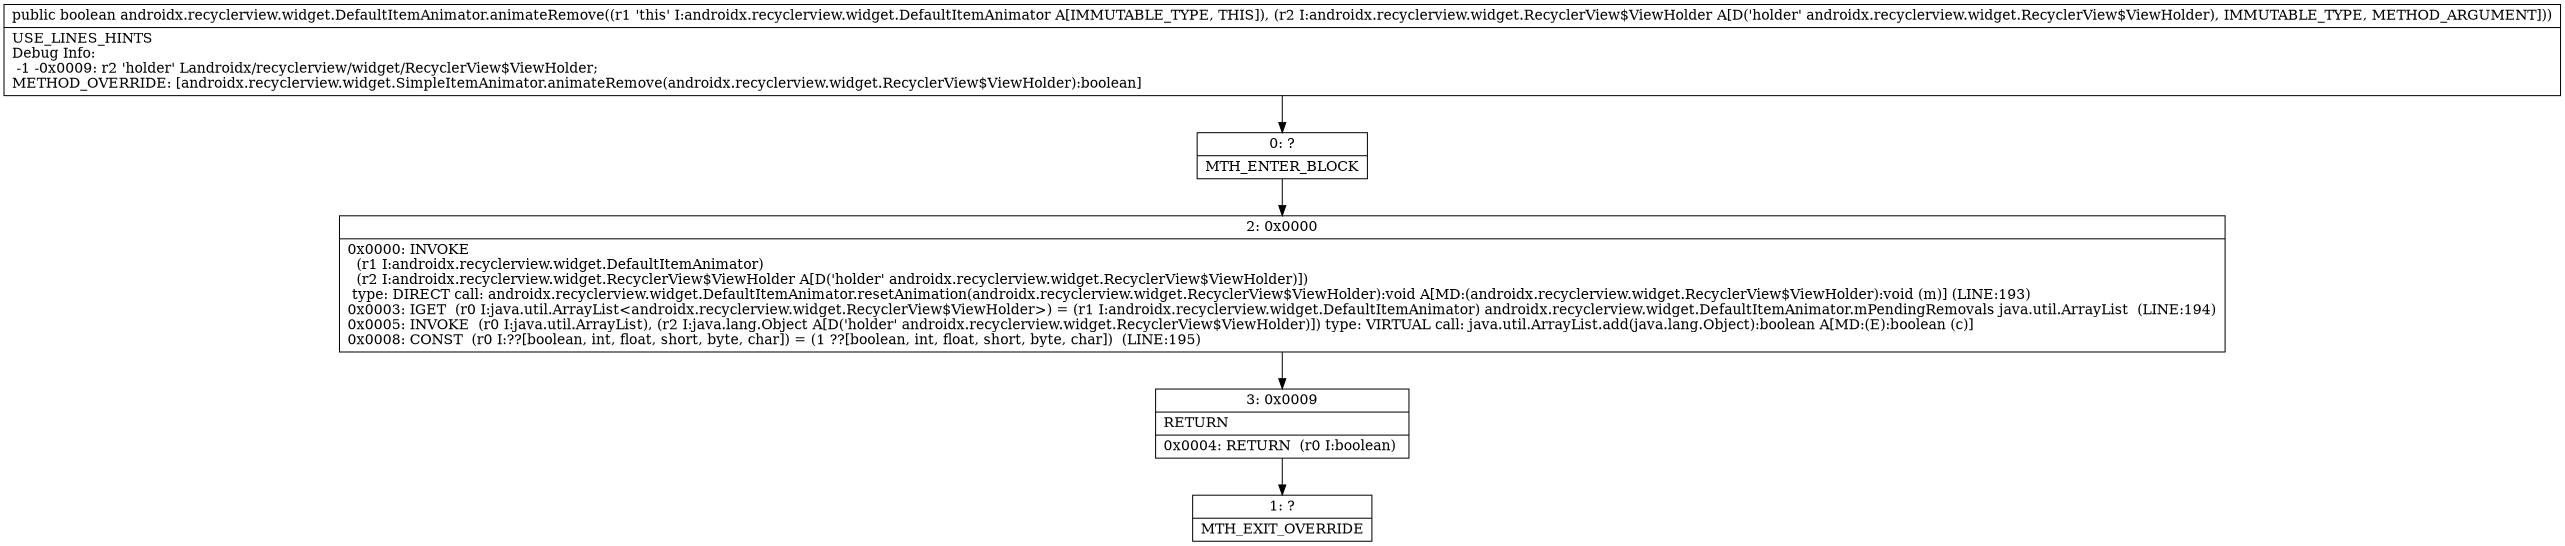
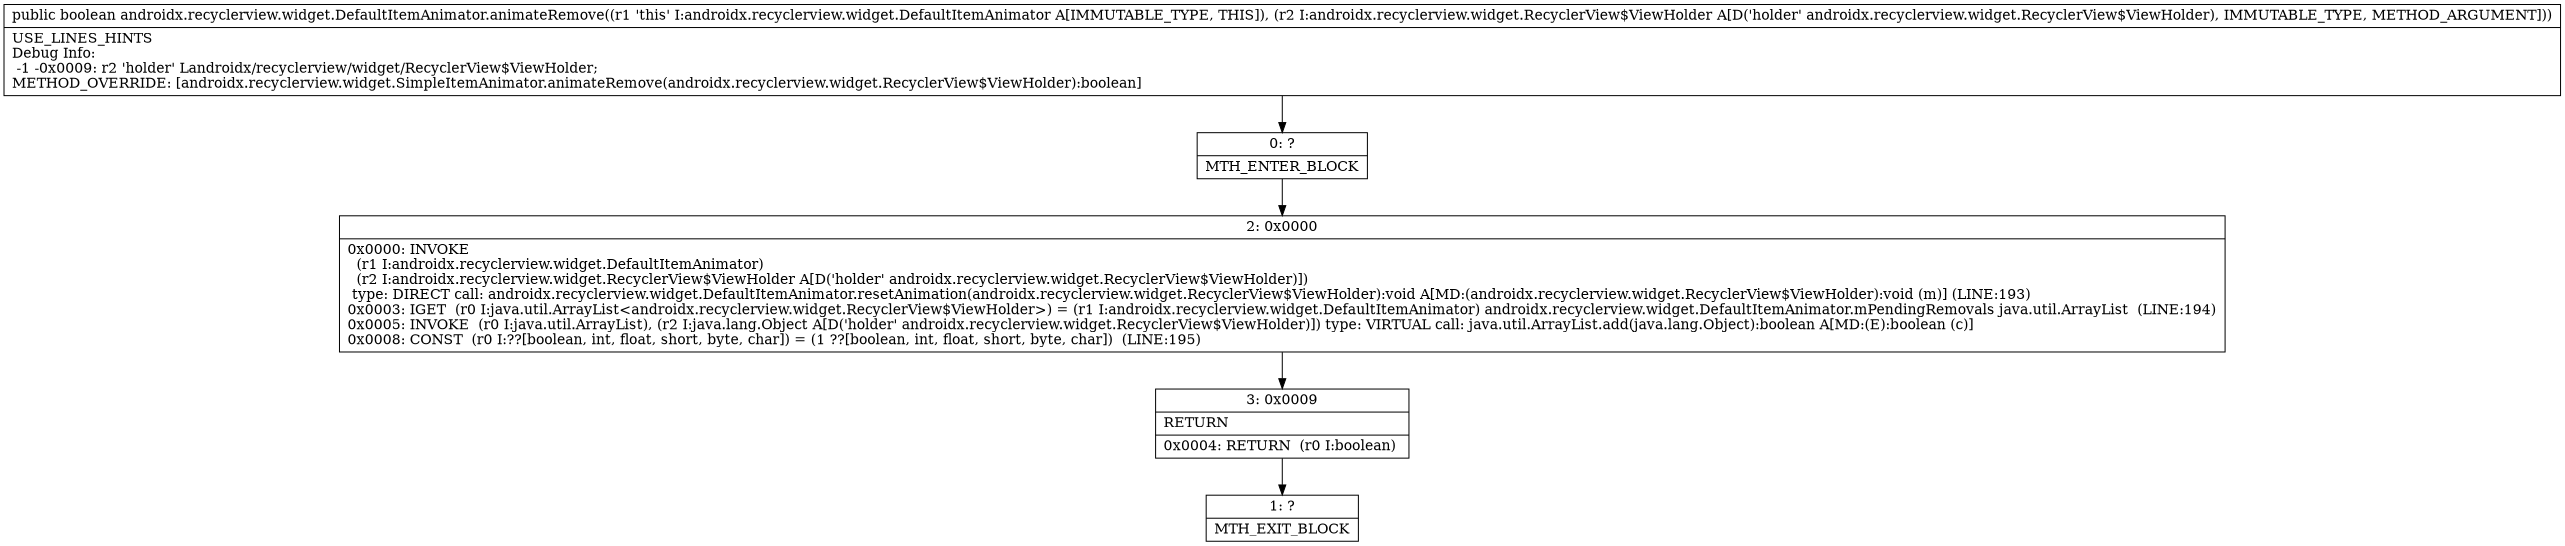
(1282, 529) -> (1282, 529)
